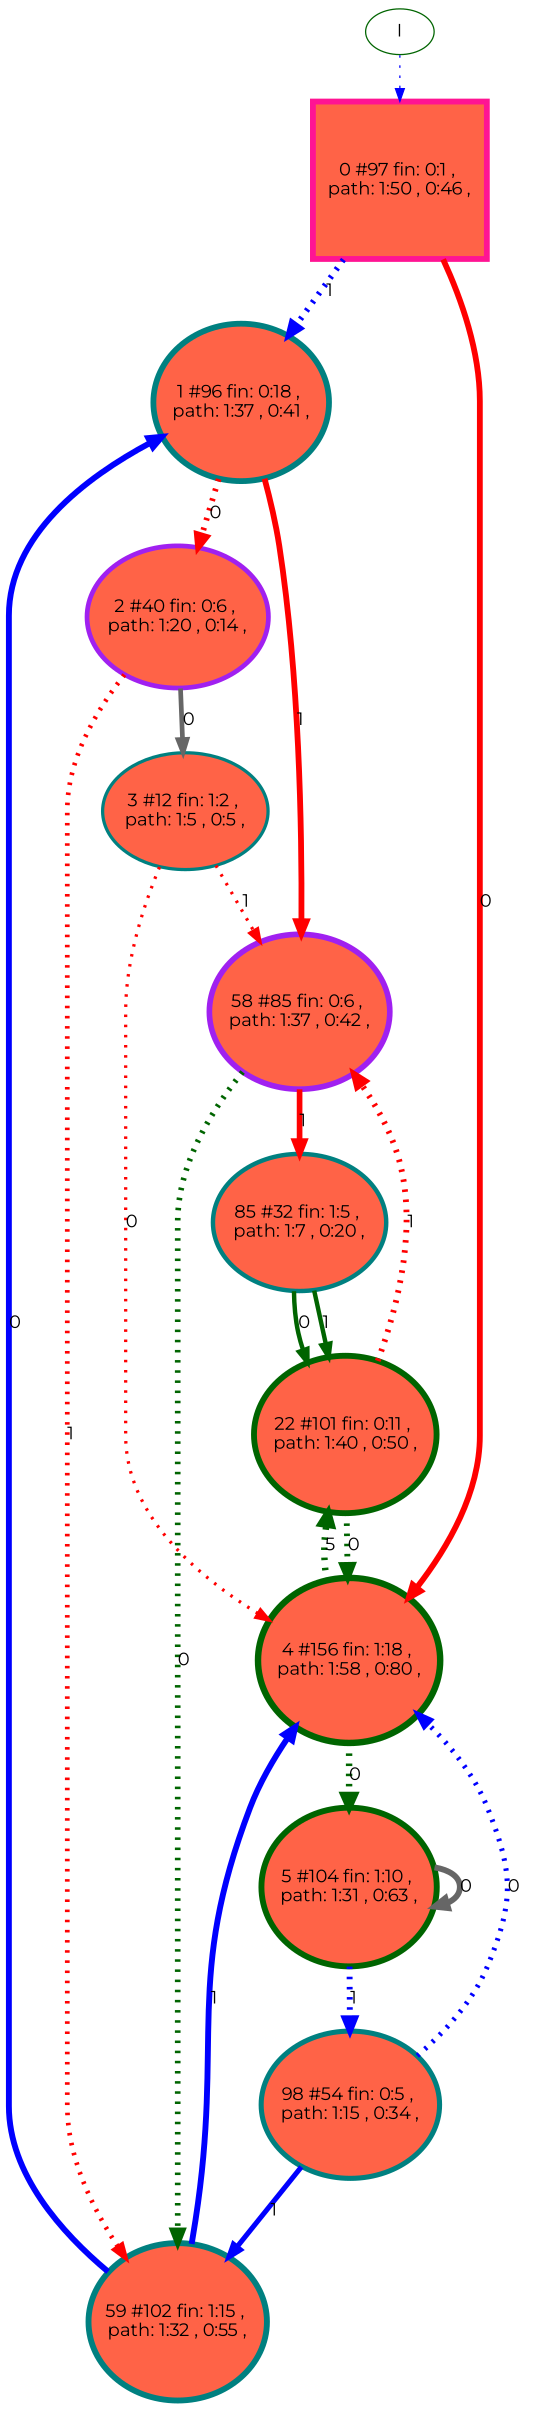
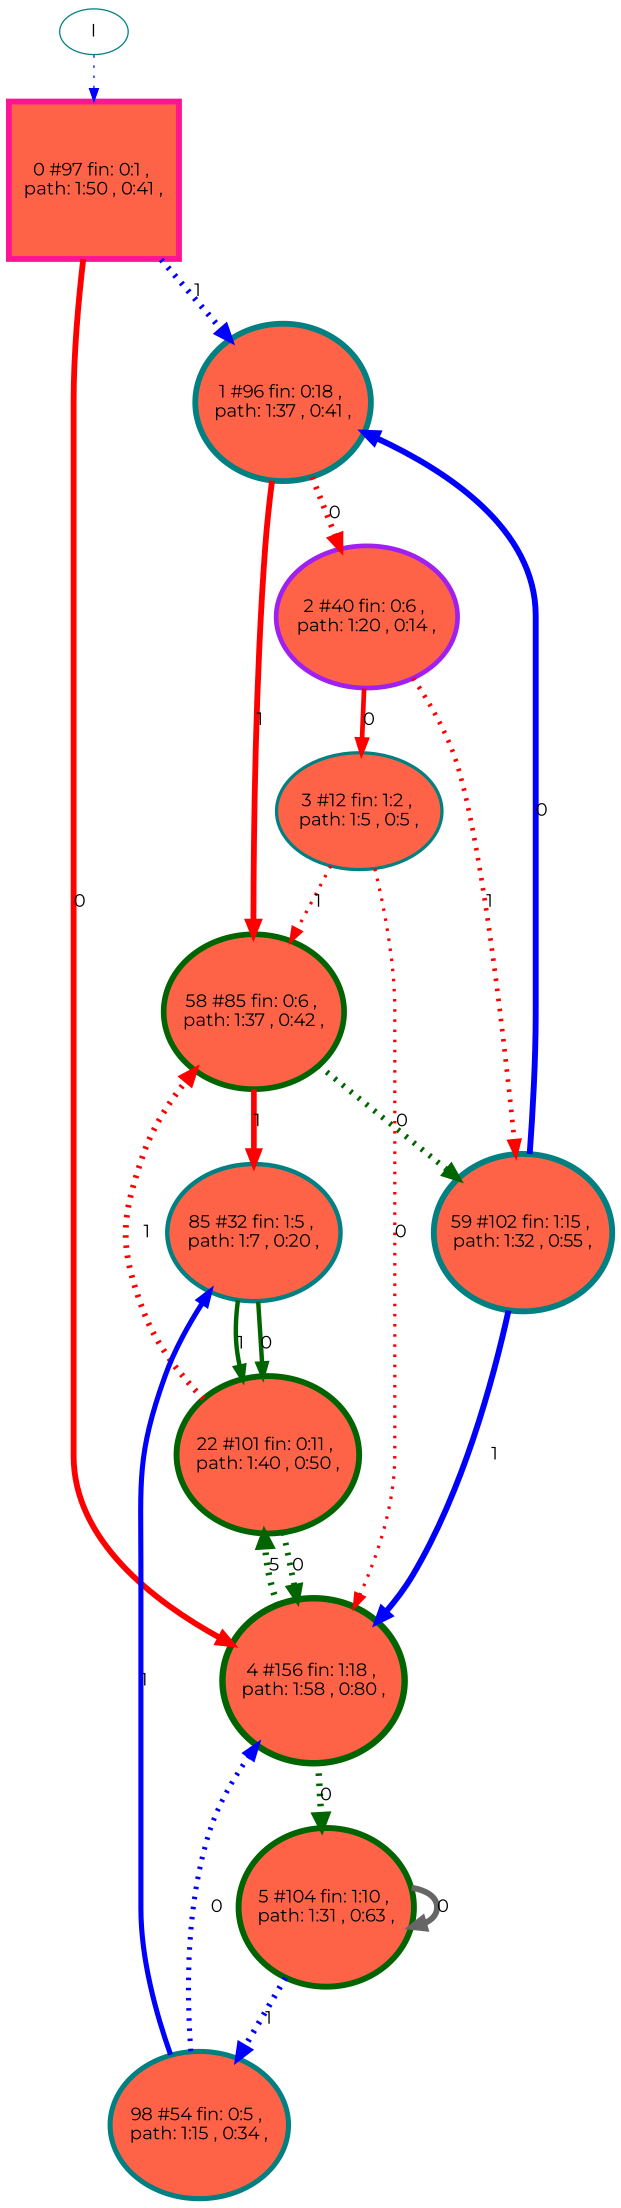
(400, 32) -> (94, 32)
(400, 180) -> (94, 180)
(182, 714) -> (363, 714)
(300, 1012) -> (254, 1012)
(269, 2207) -> (141, 1674)
